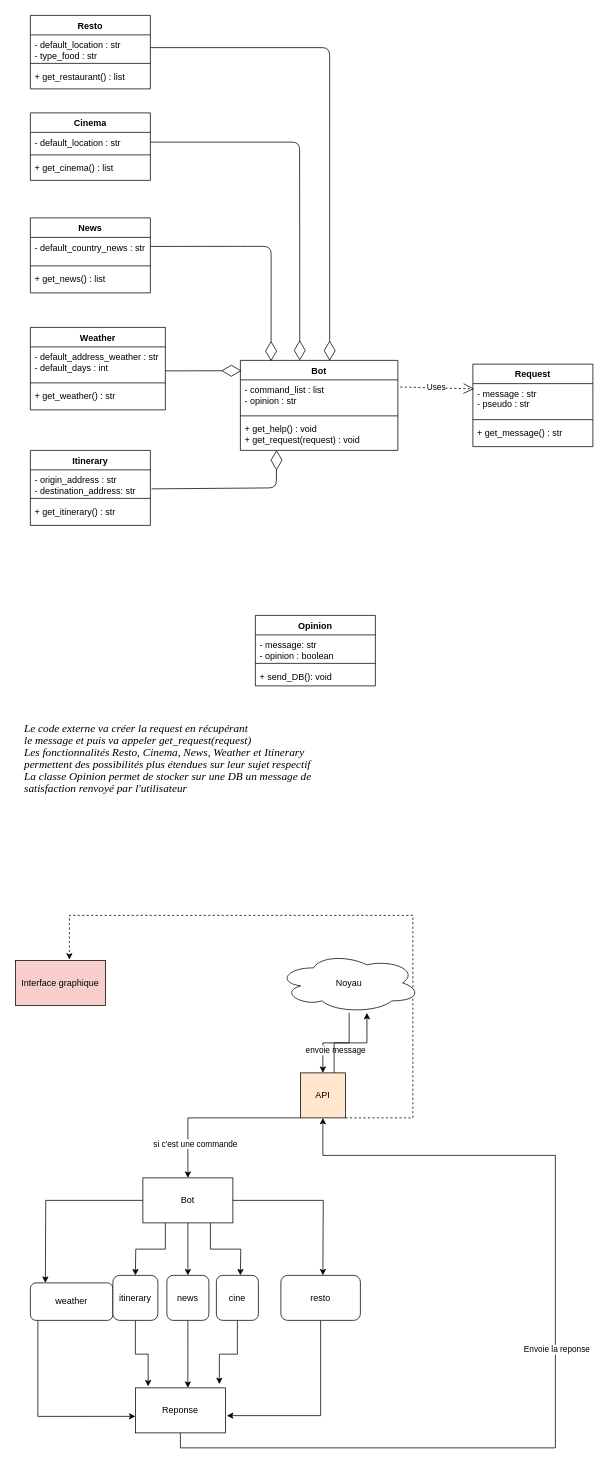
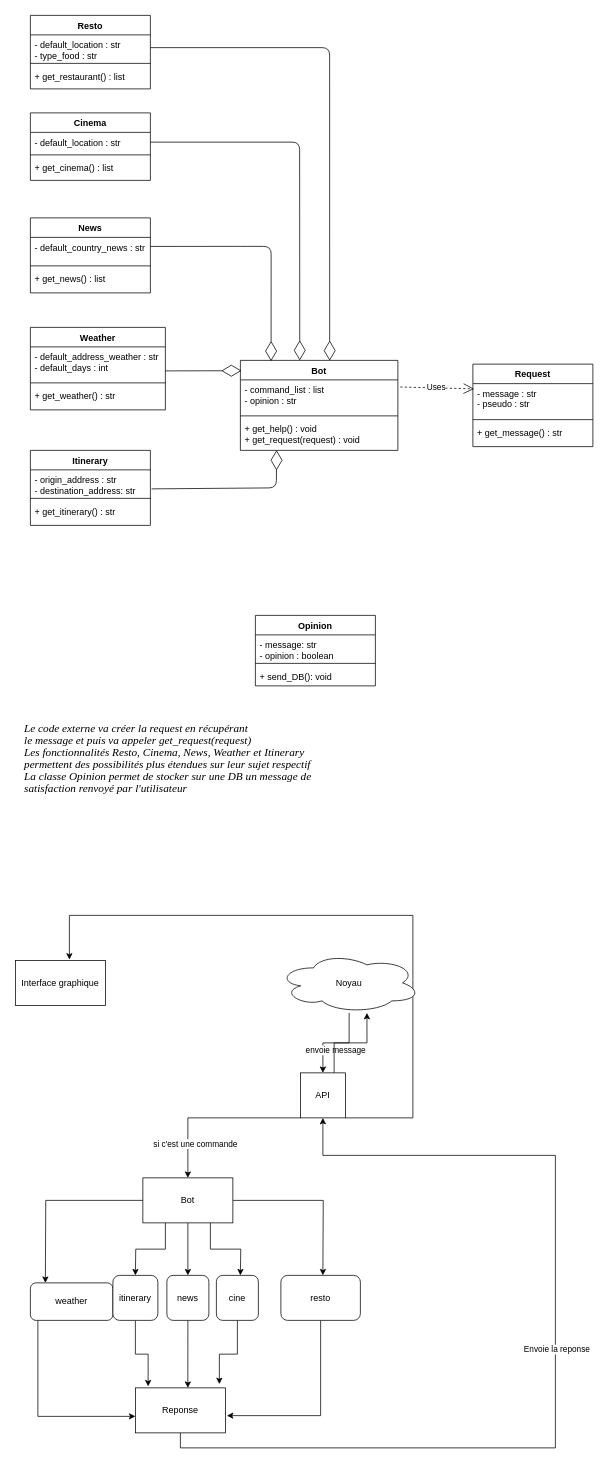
(257, 915) -> (257, 915)
(60, 983) -> (60, 983)
(323, 1095) -> (323, 1095)
